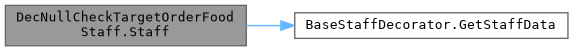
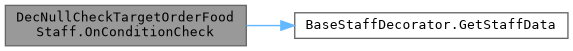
(126, 26) -> (126, 26)
